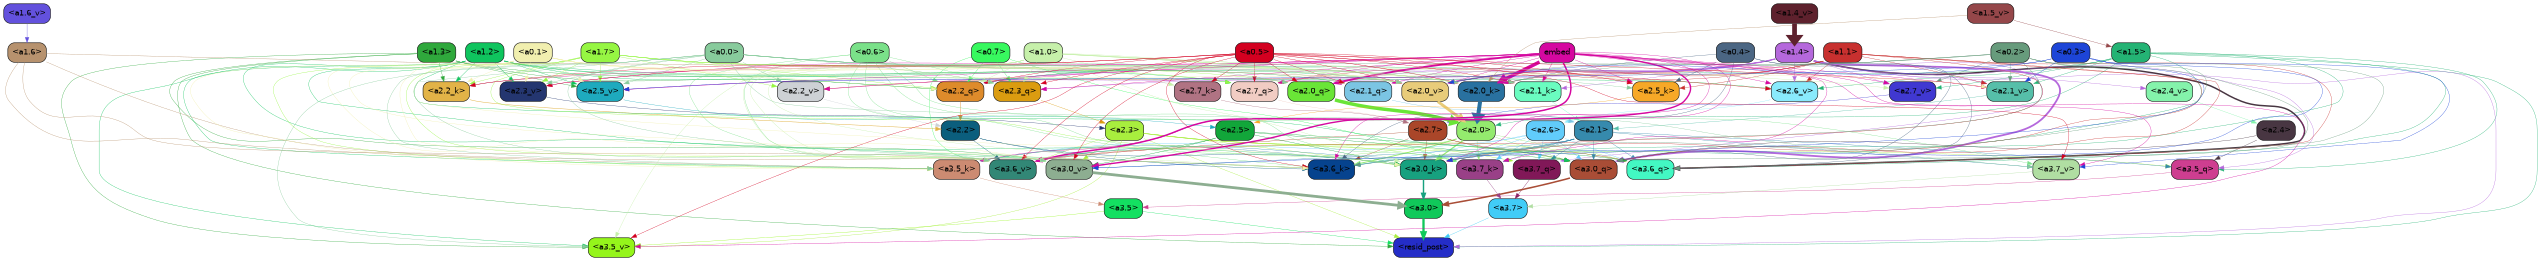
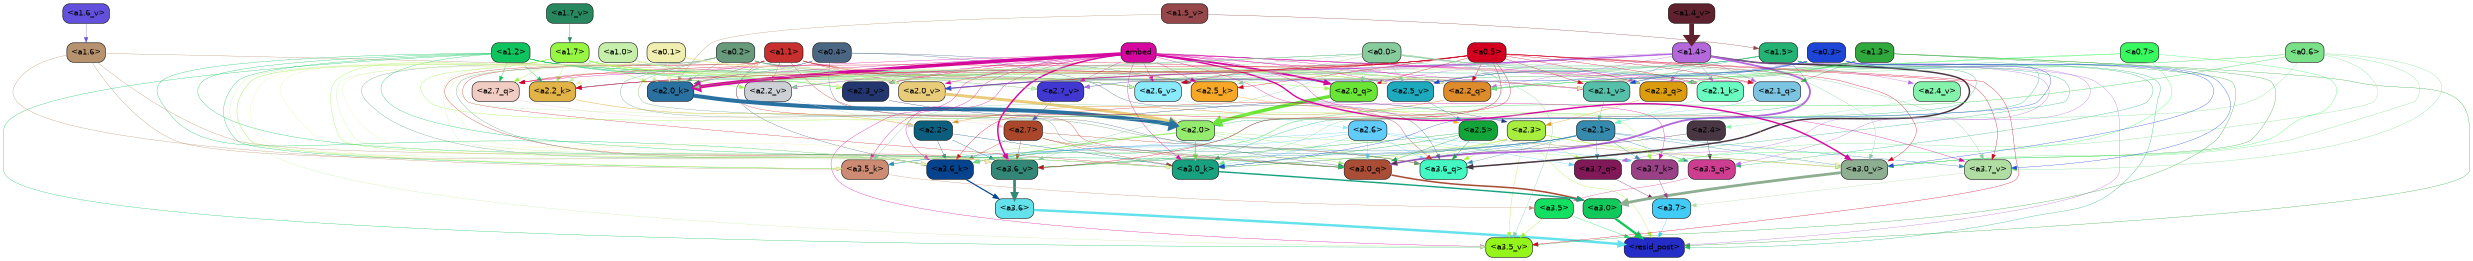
none -> (570, 14)
(1198, 92) -> none
(1157, 152) -> (1666, 154)
none -> (1015, 209)
